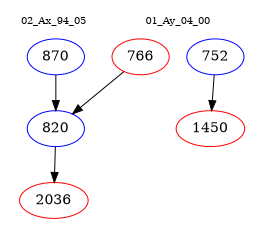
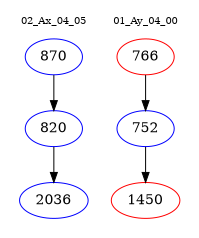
(54, 21) -> (54, 21)
(110, 83) -> (146, 88)
(54, 200) -> (54, 200)
